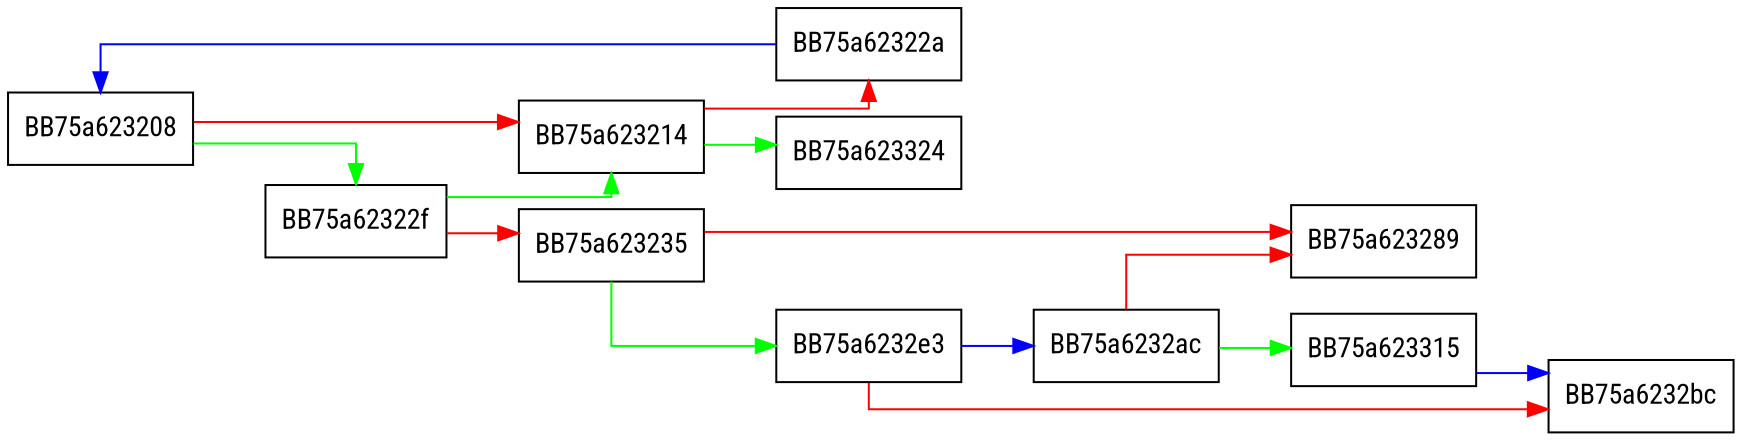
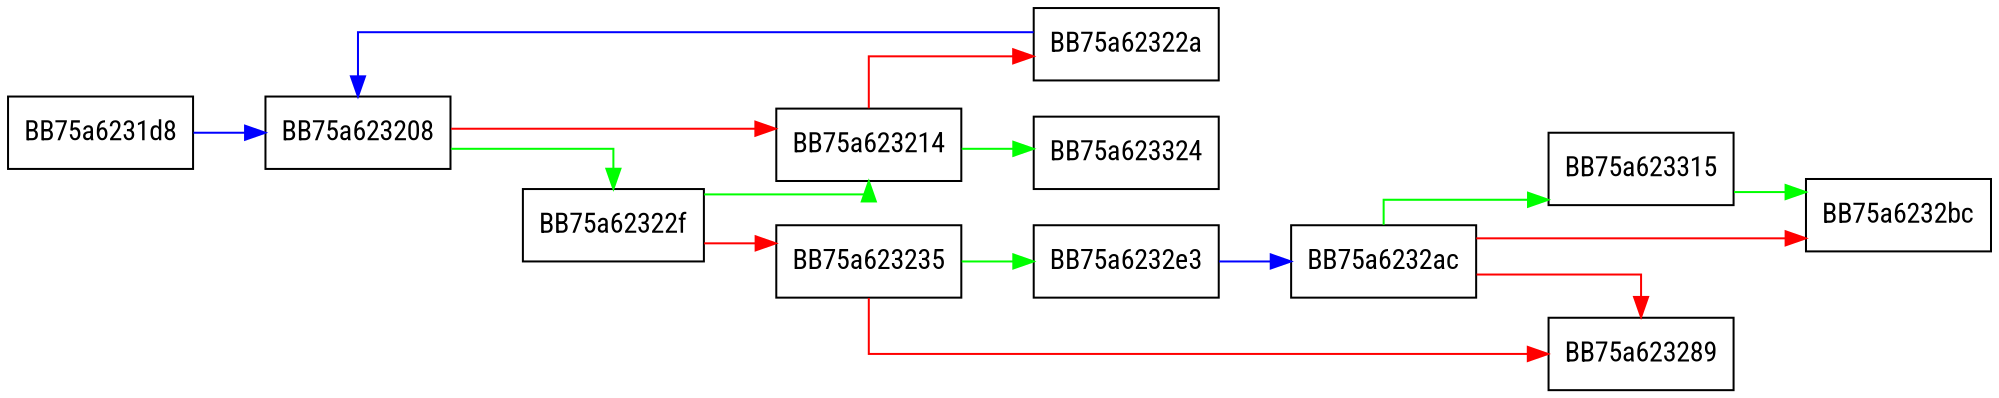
none -> (101, 133)
(1502, 373) -> (1760, 192)
(1185, 409) -> (1631, 238)
